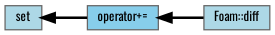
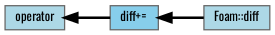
(23, 18) -> (35, 18)
(123, 18) -> (134, 18)
